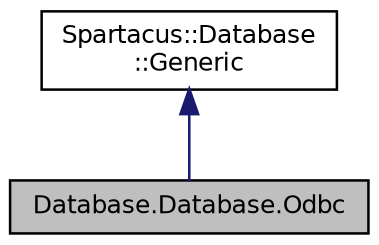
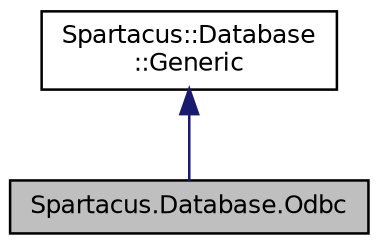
(189, 207) -> (189, 207)
